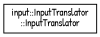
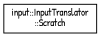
(50, 19) -> (50, 19)
